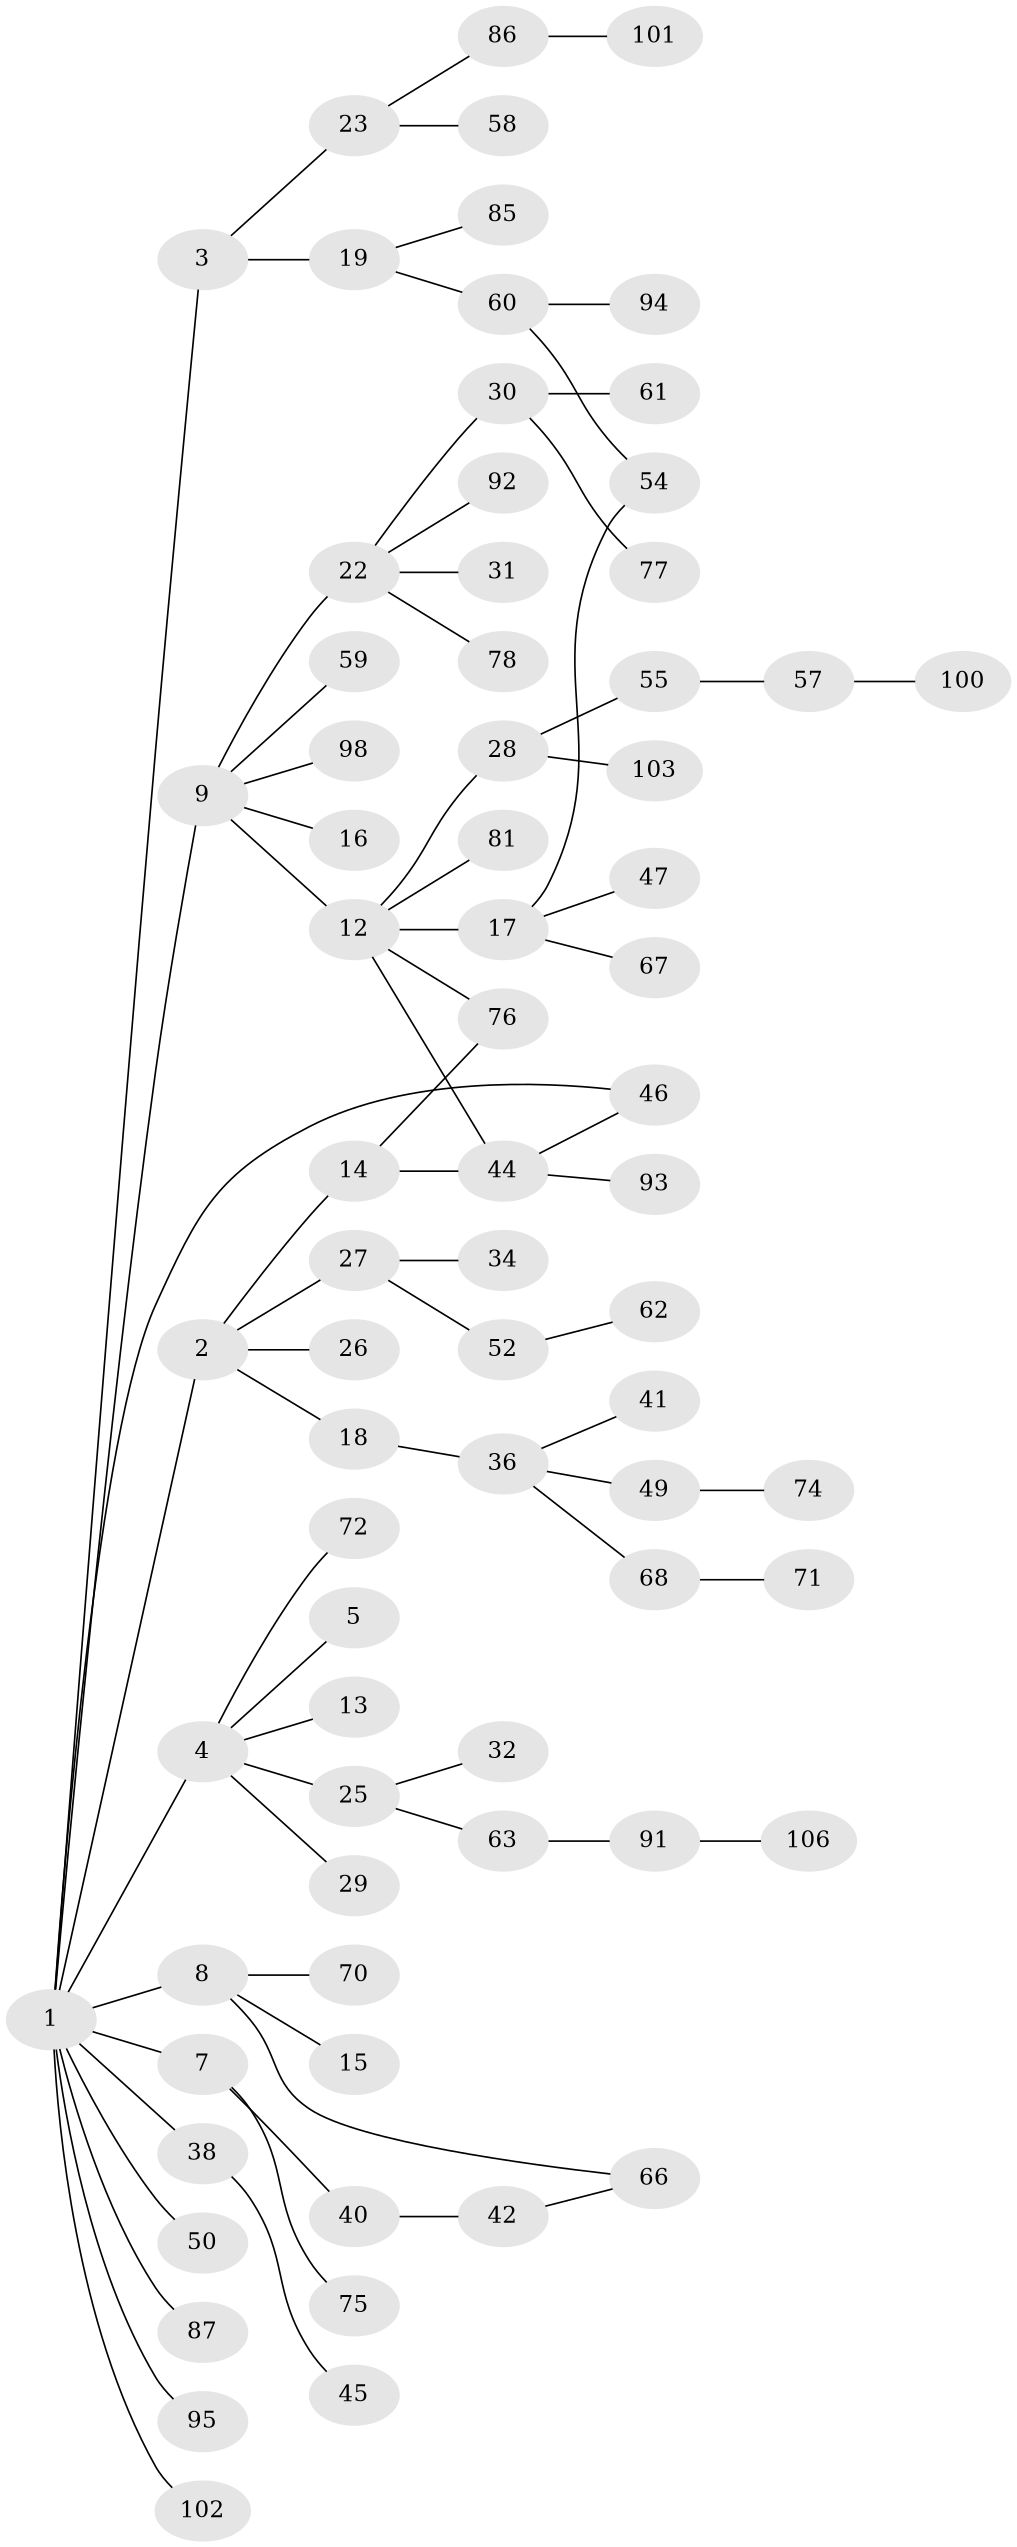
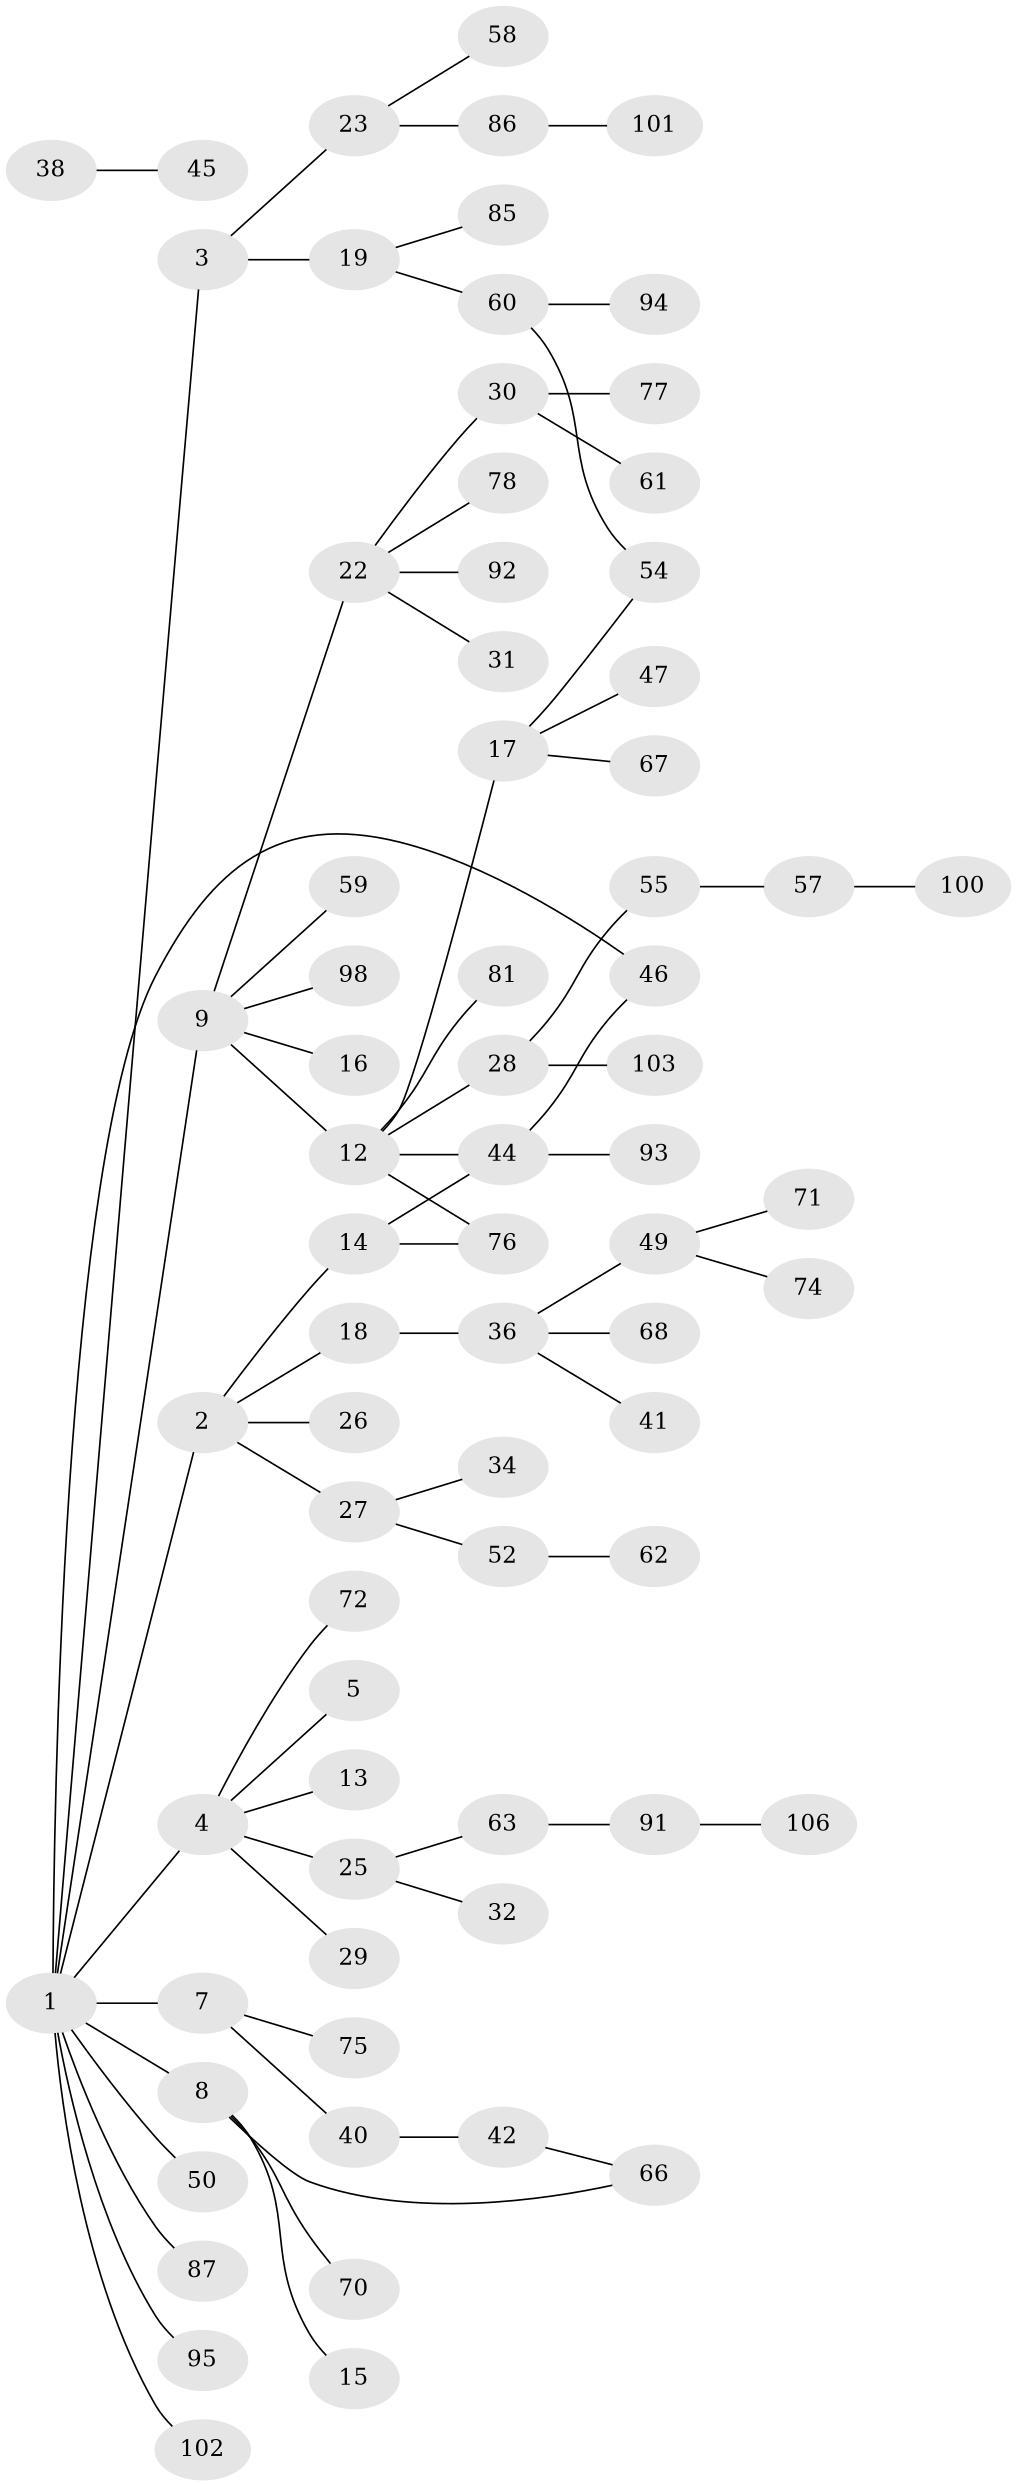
(732, 1580) -> (732, 1222)
(127, 2087) -> none
